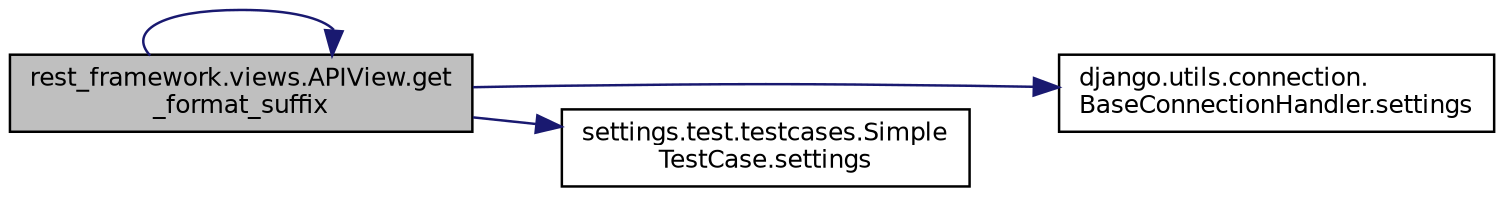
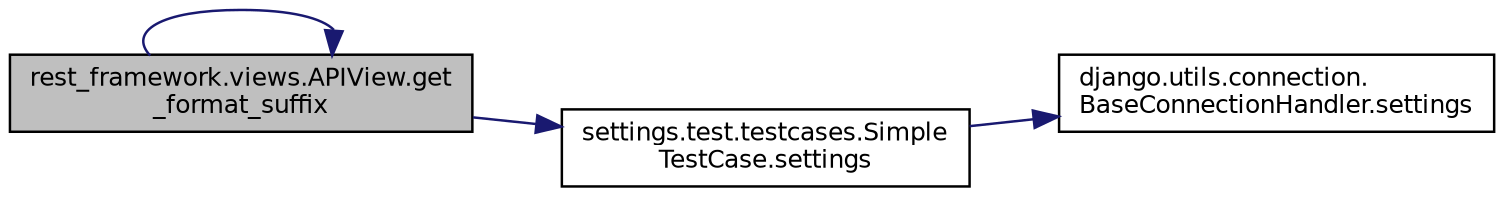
(753, 84) -> (1002, 123)
